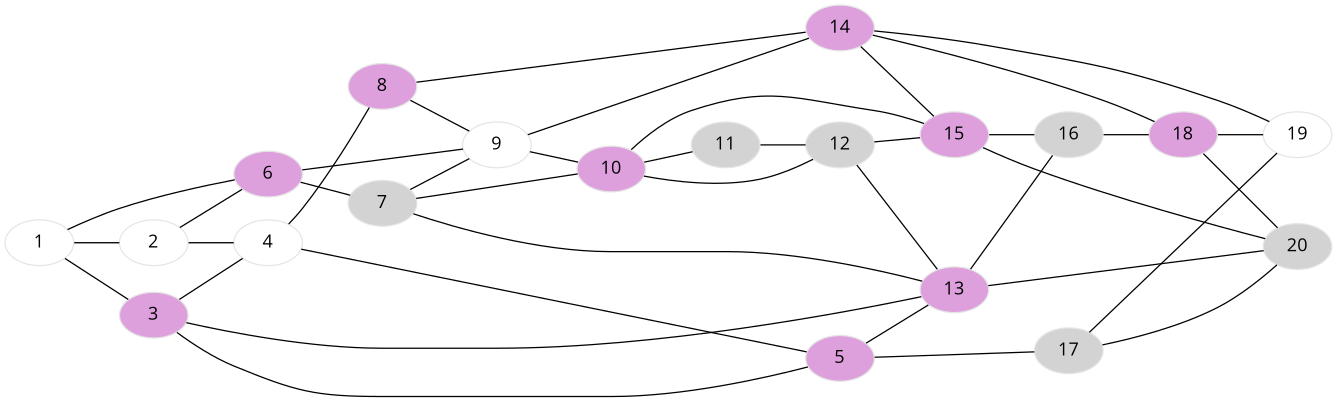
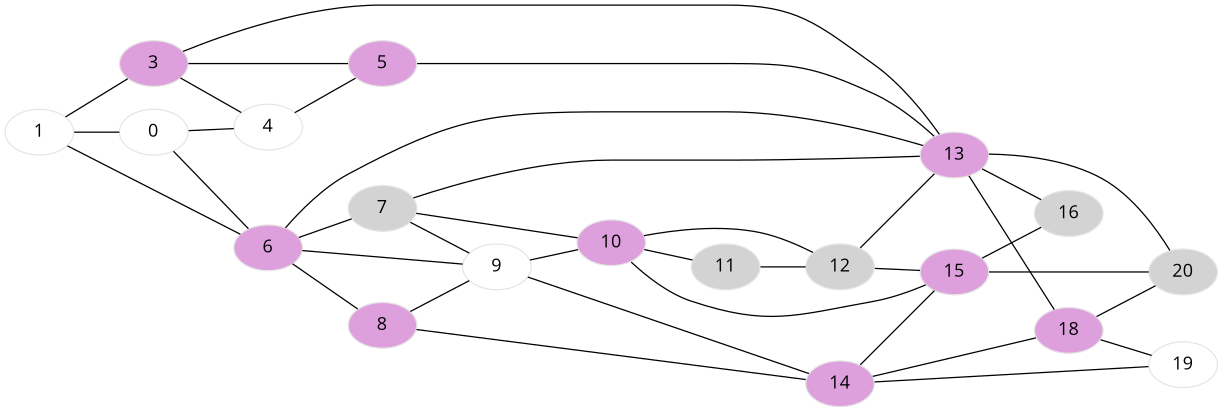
none -> (590, 112)
(1126, 135) -> (1007, 236)
(326, 177) -> (325, 286)
(154, 243) -> (154, 132)
(1069, 351) -> none
